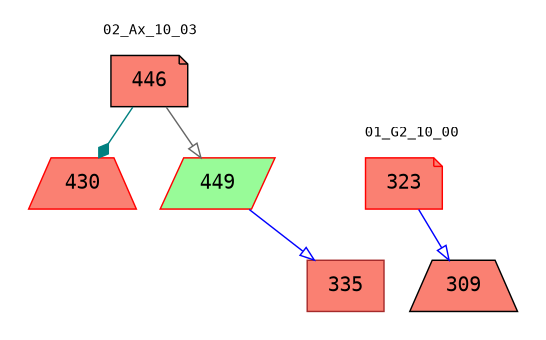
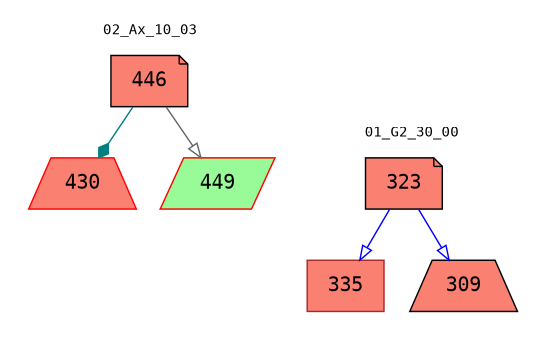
(412, 133) -> (412, 133)
(404, 183) -> (404, 183)
(276, 230) -> (378, 228)
